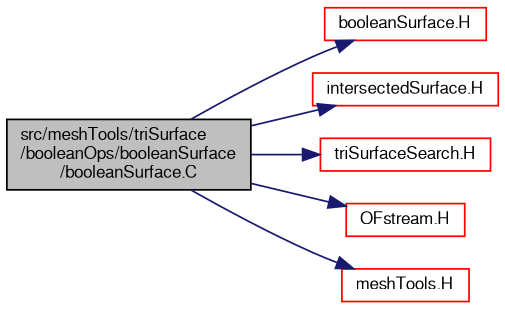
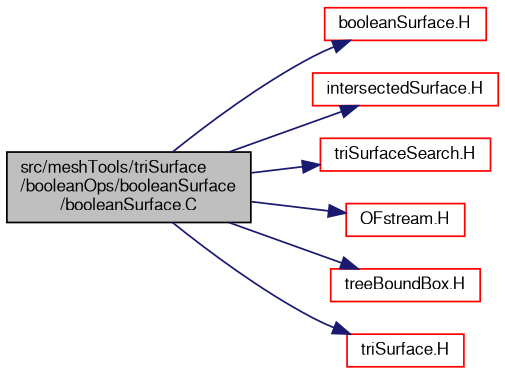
(405, 285) -> (405, 350)
none -> (405, 285)
